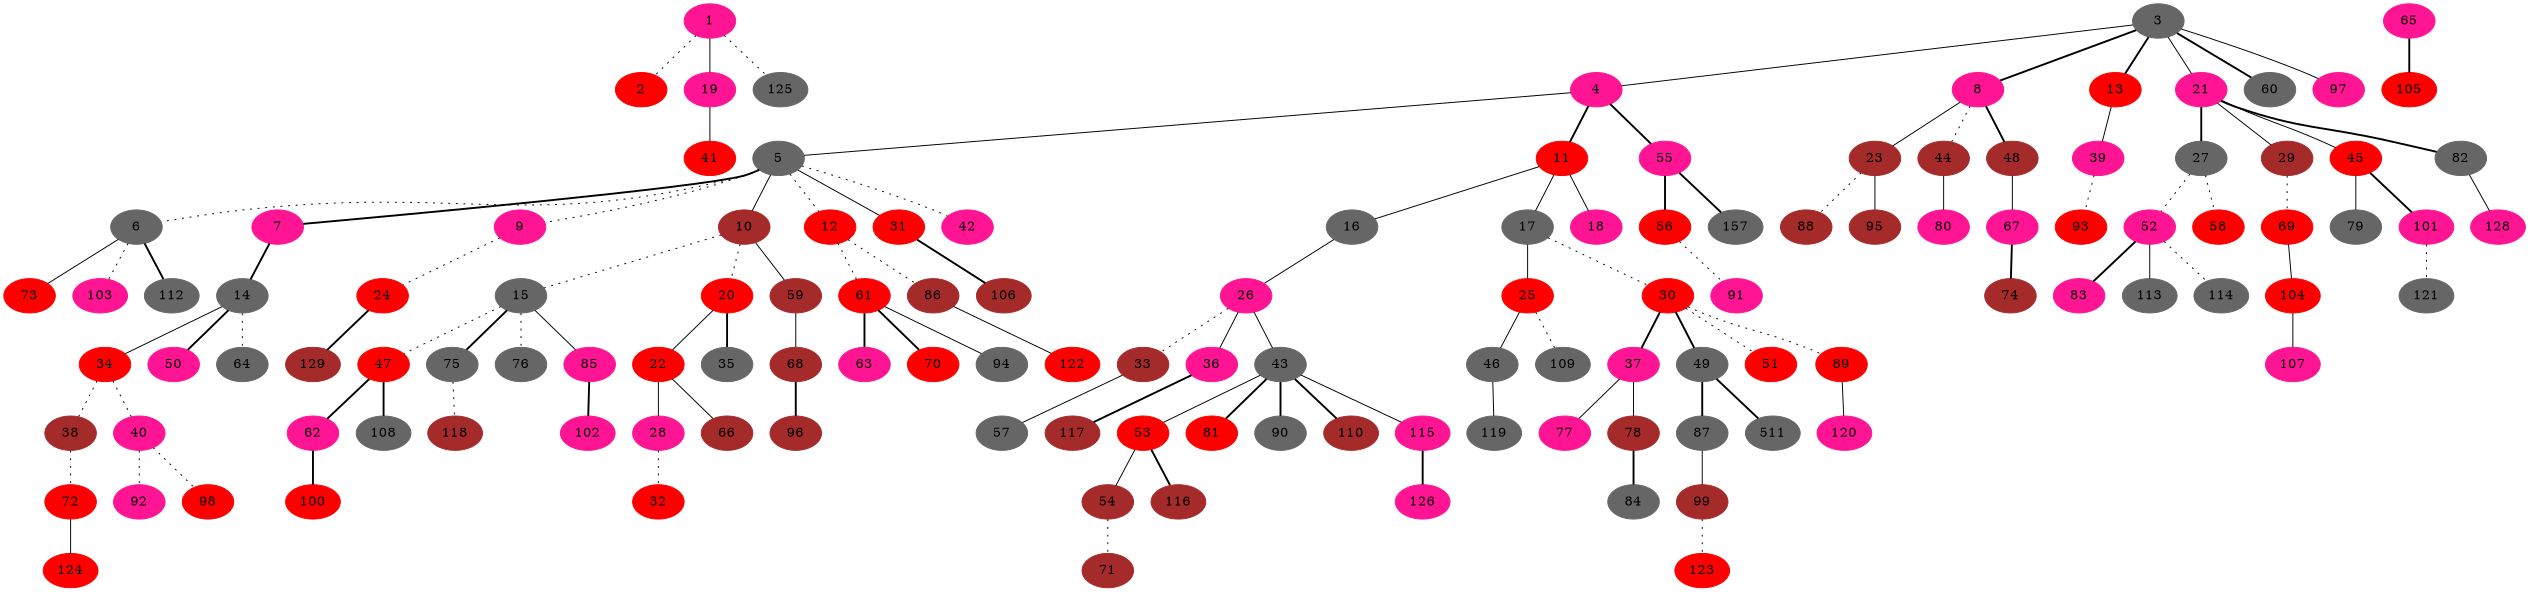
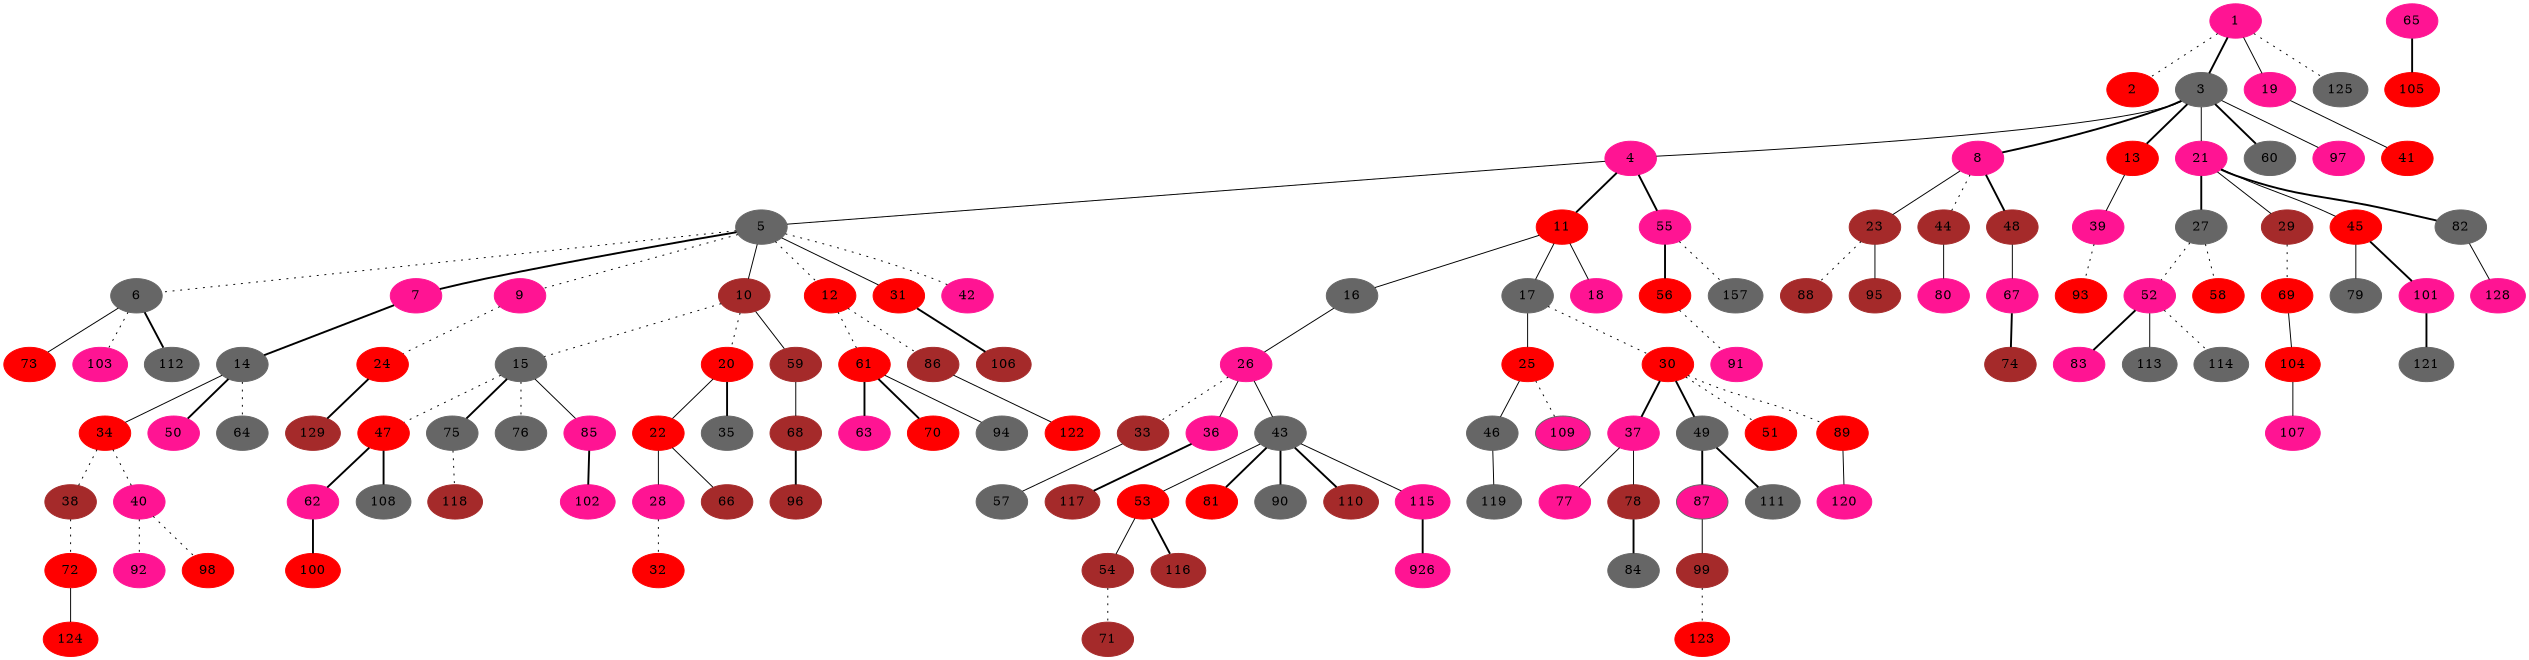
none -> (2218, 55)
(1700, 193) -> (1700, 261)
(2426, 262) -> (2426, 330)
(1563, 364) -> (1563, 433)
(1702, 433) -> (1702, 502)
(1773, 433) -> (1773, 502)
(1423, 502) -> (1423, 571)
